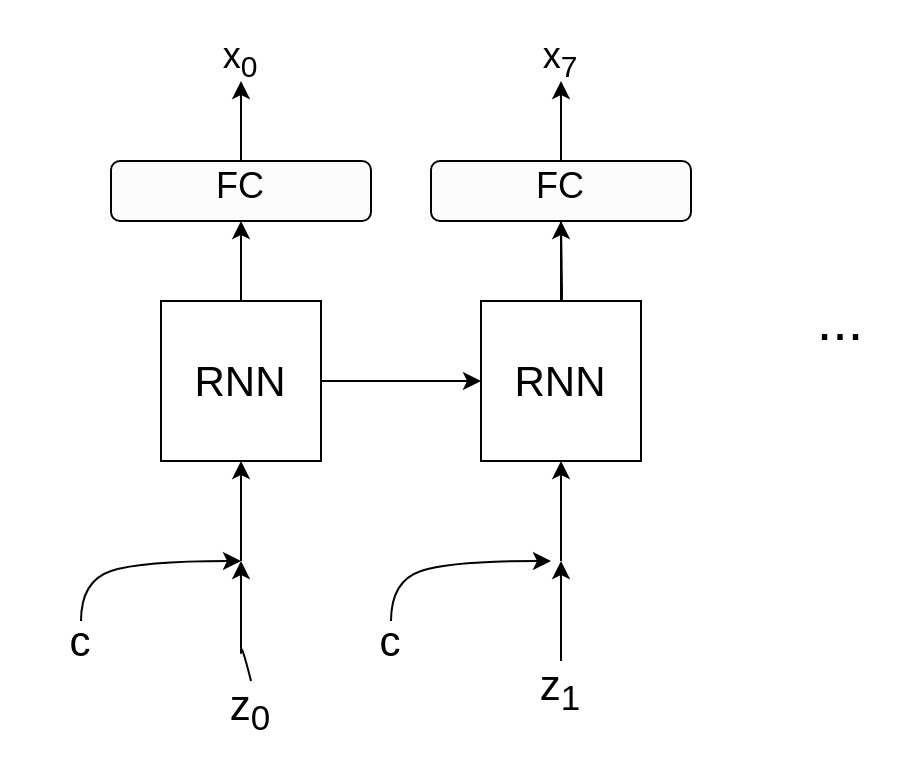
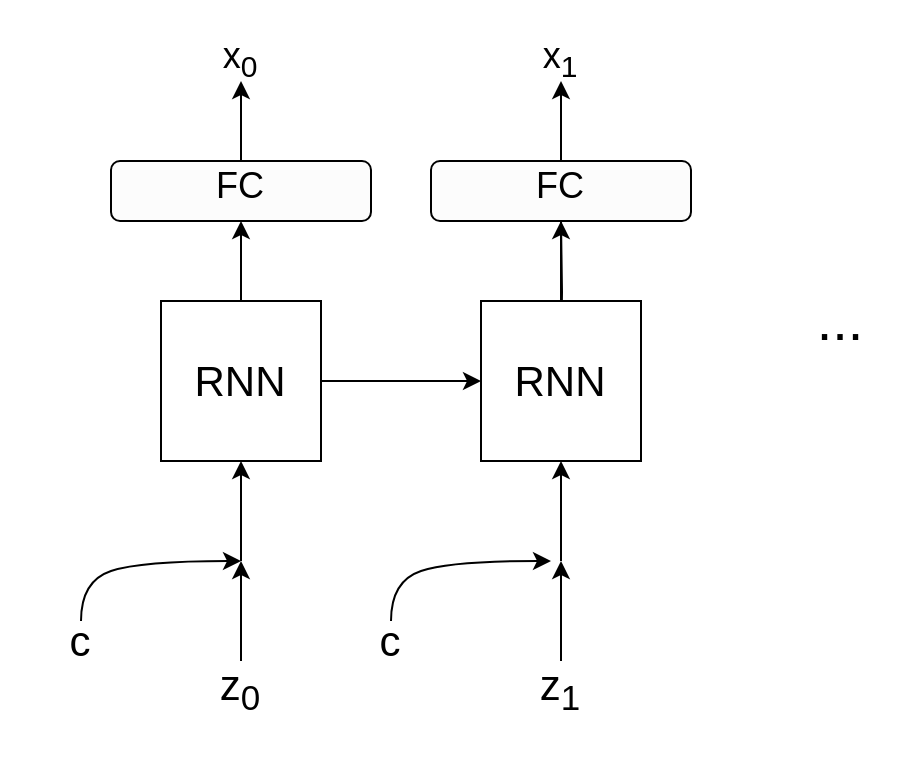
(561, 61) -> (561, 61)
(251, 711) -> (241, 691)
